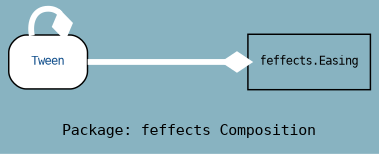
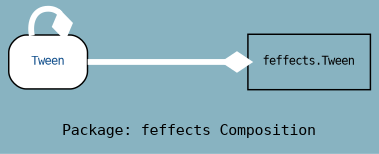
(309, 62) -> (309, 62)
